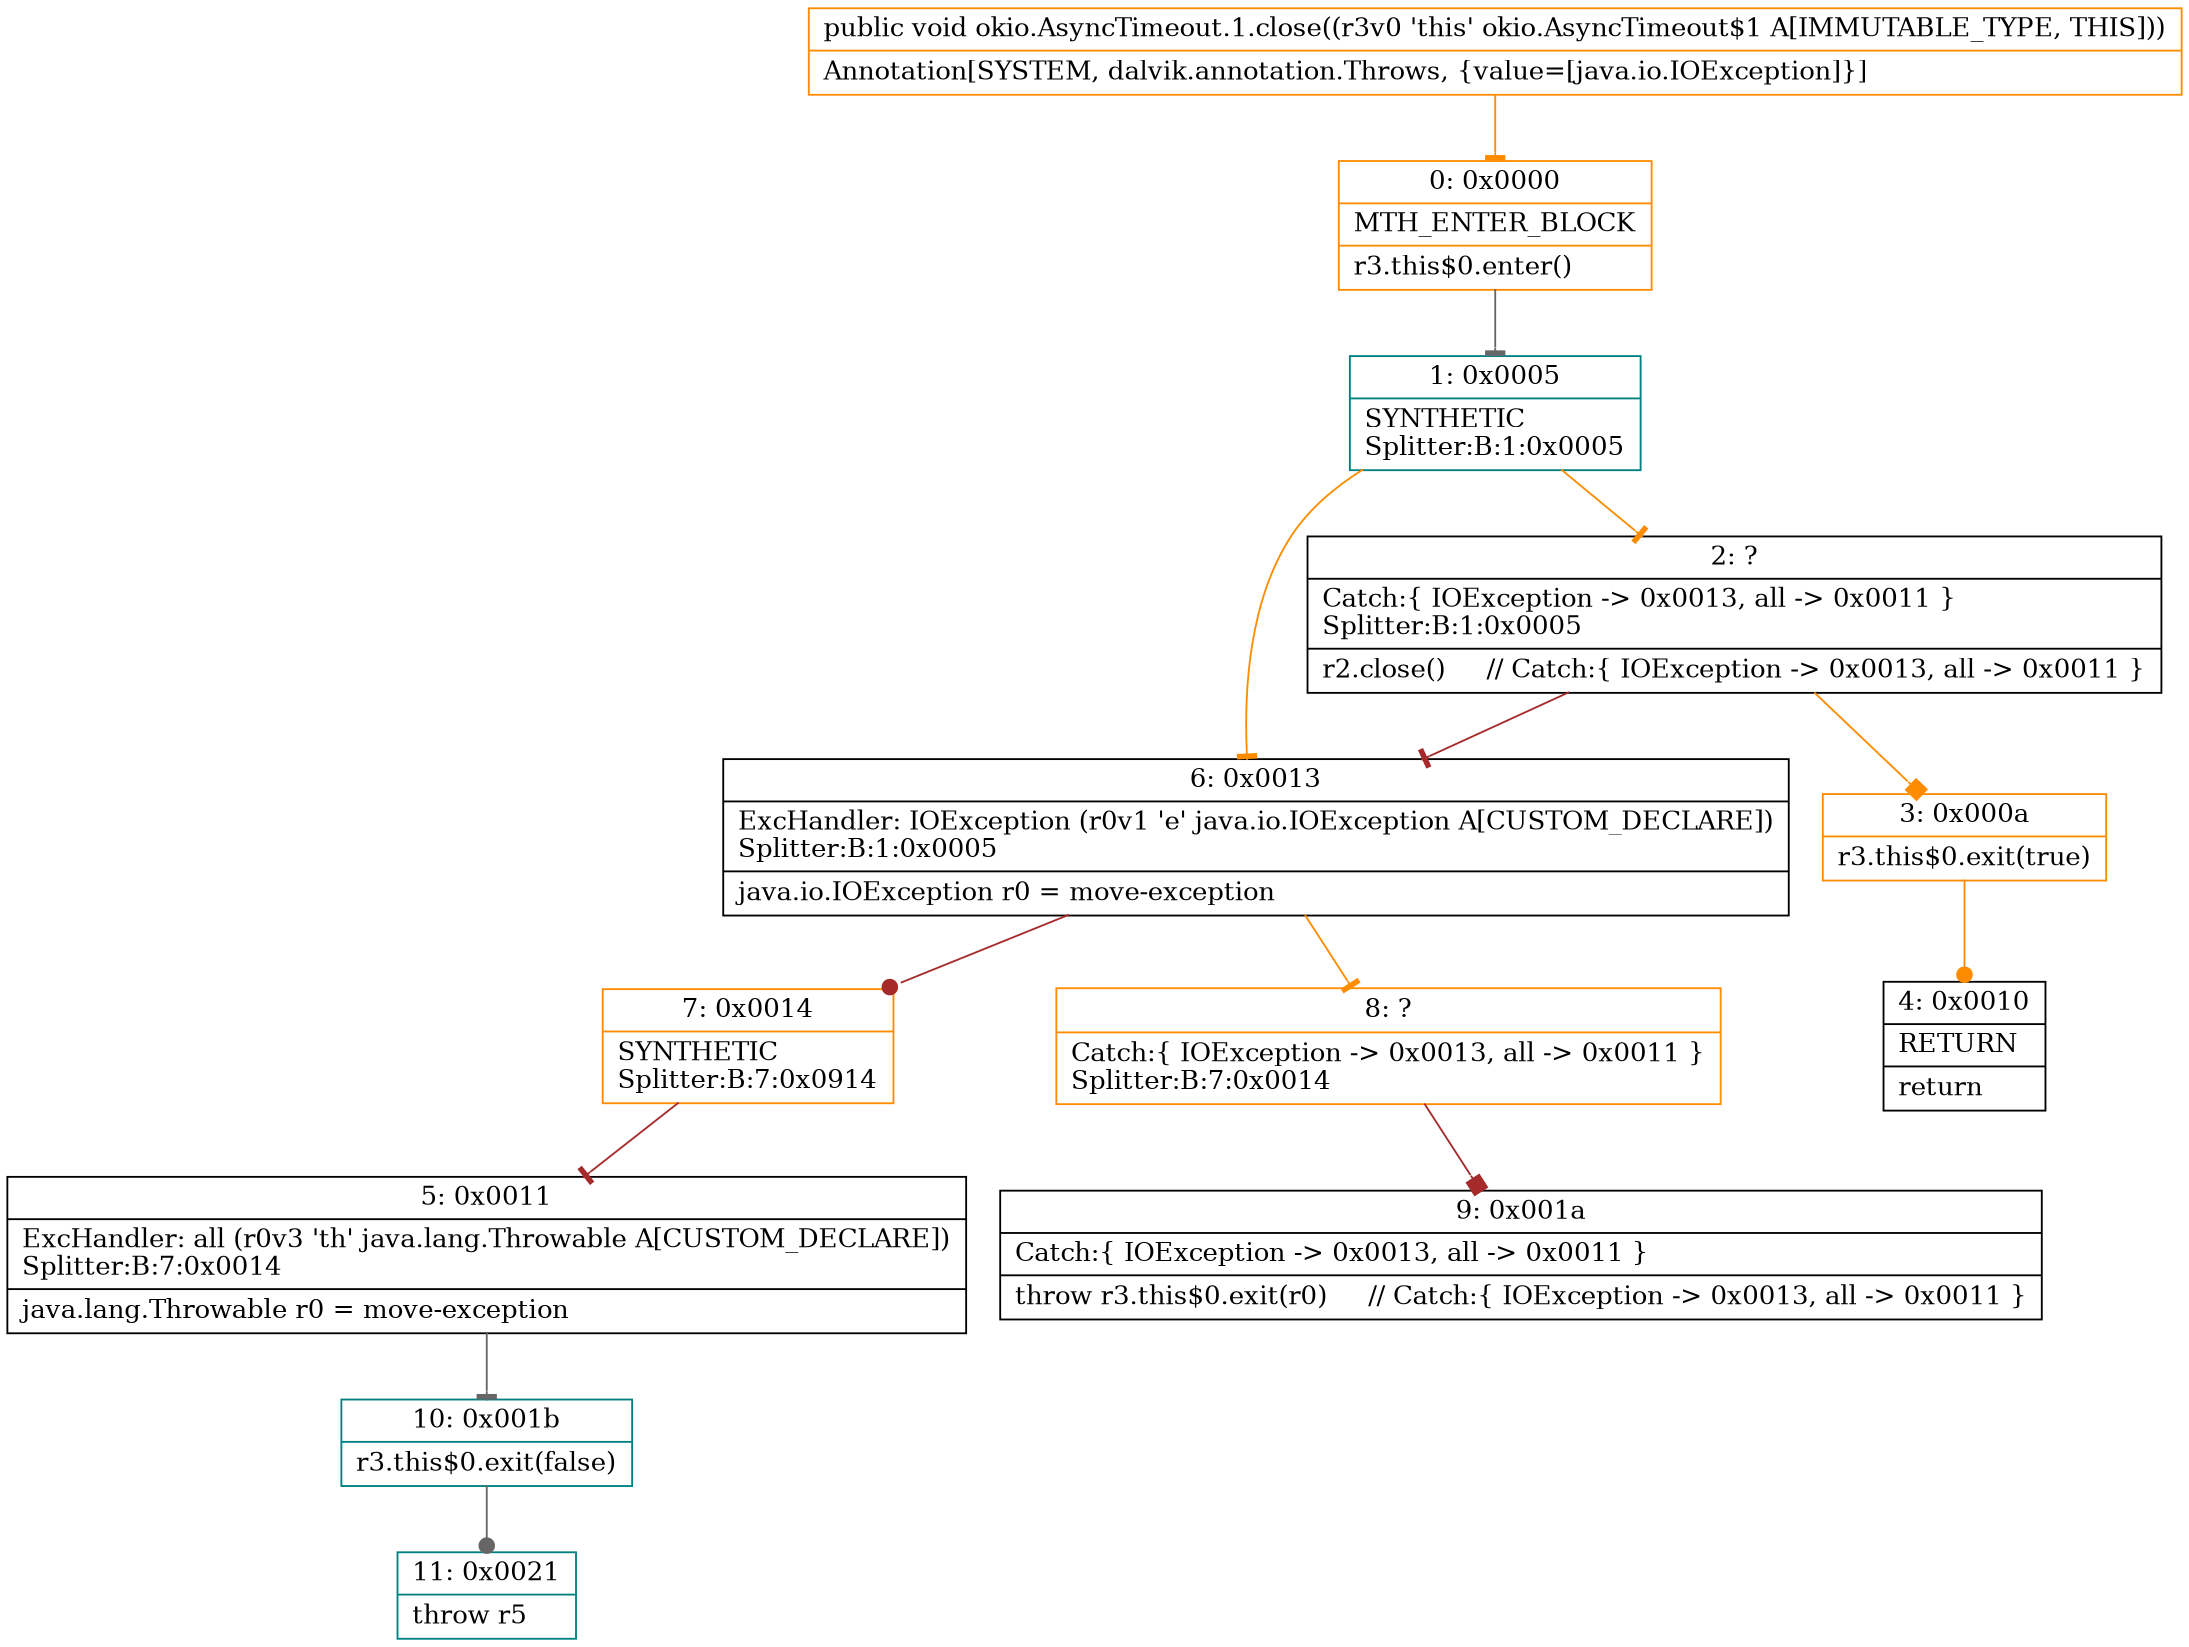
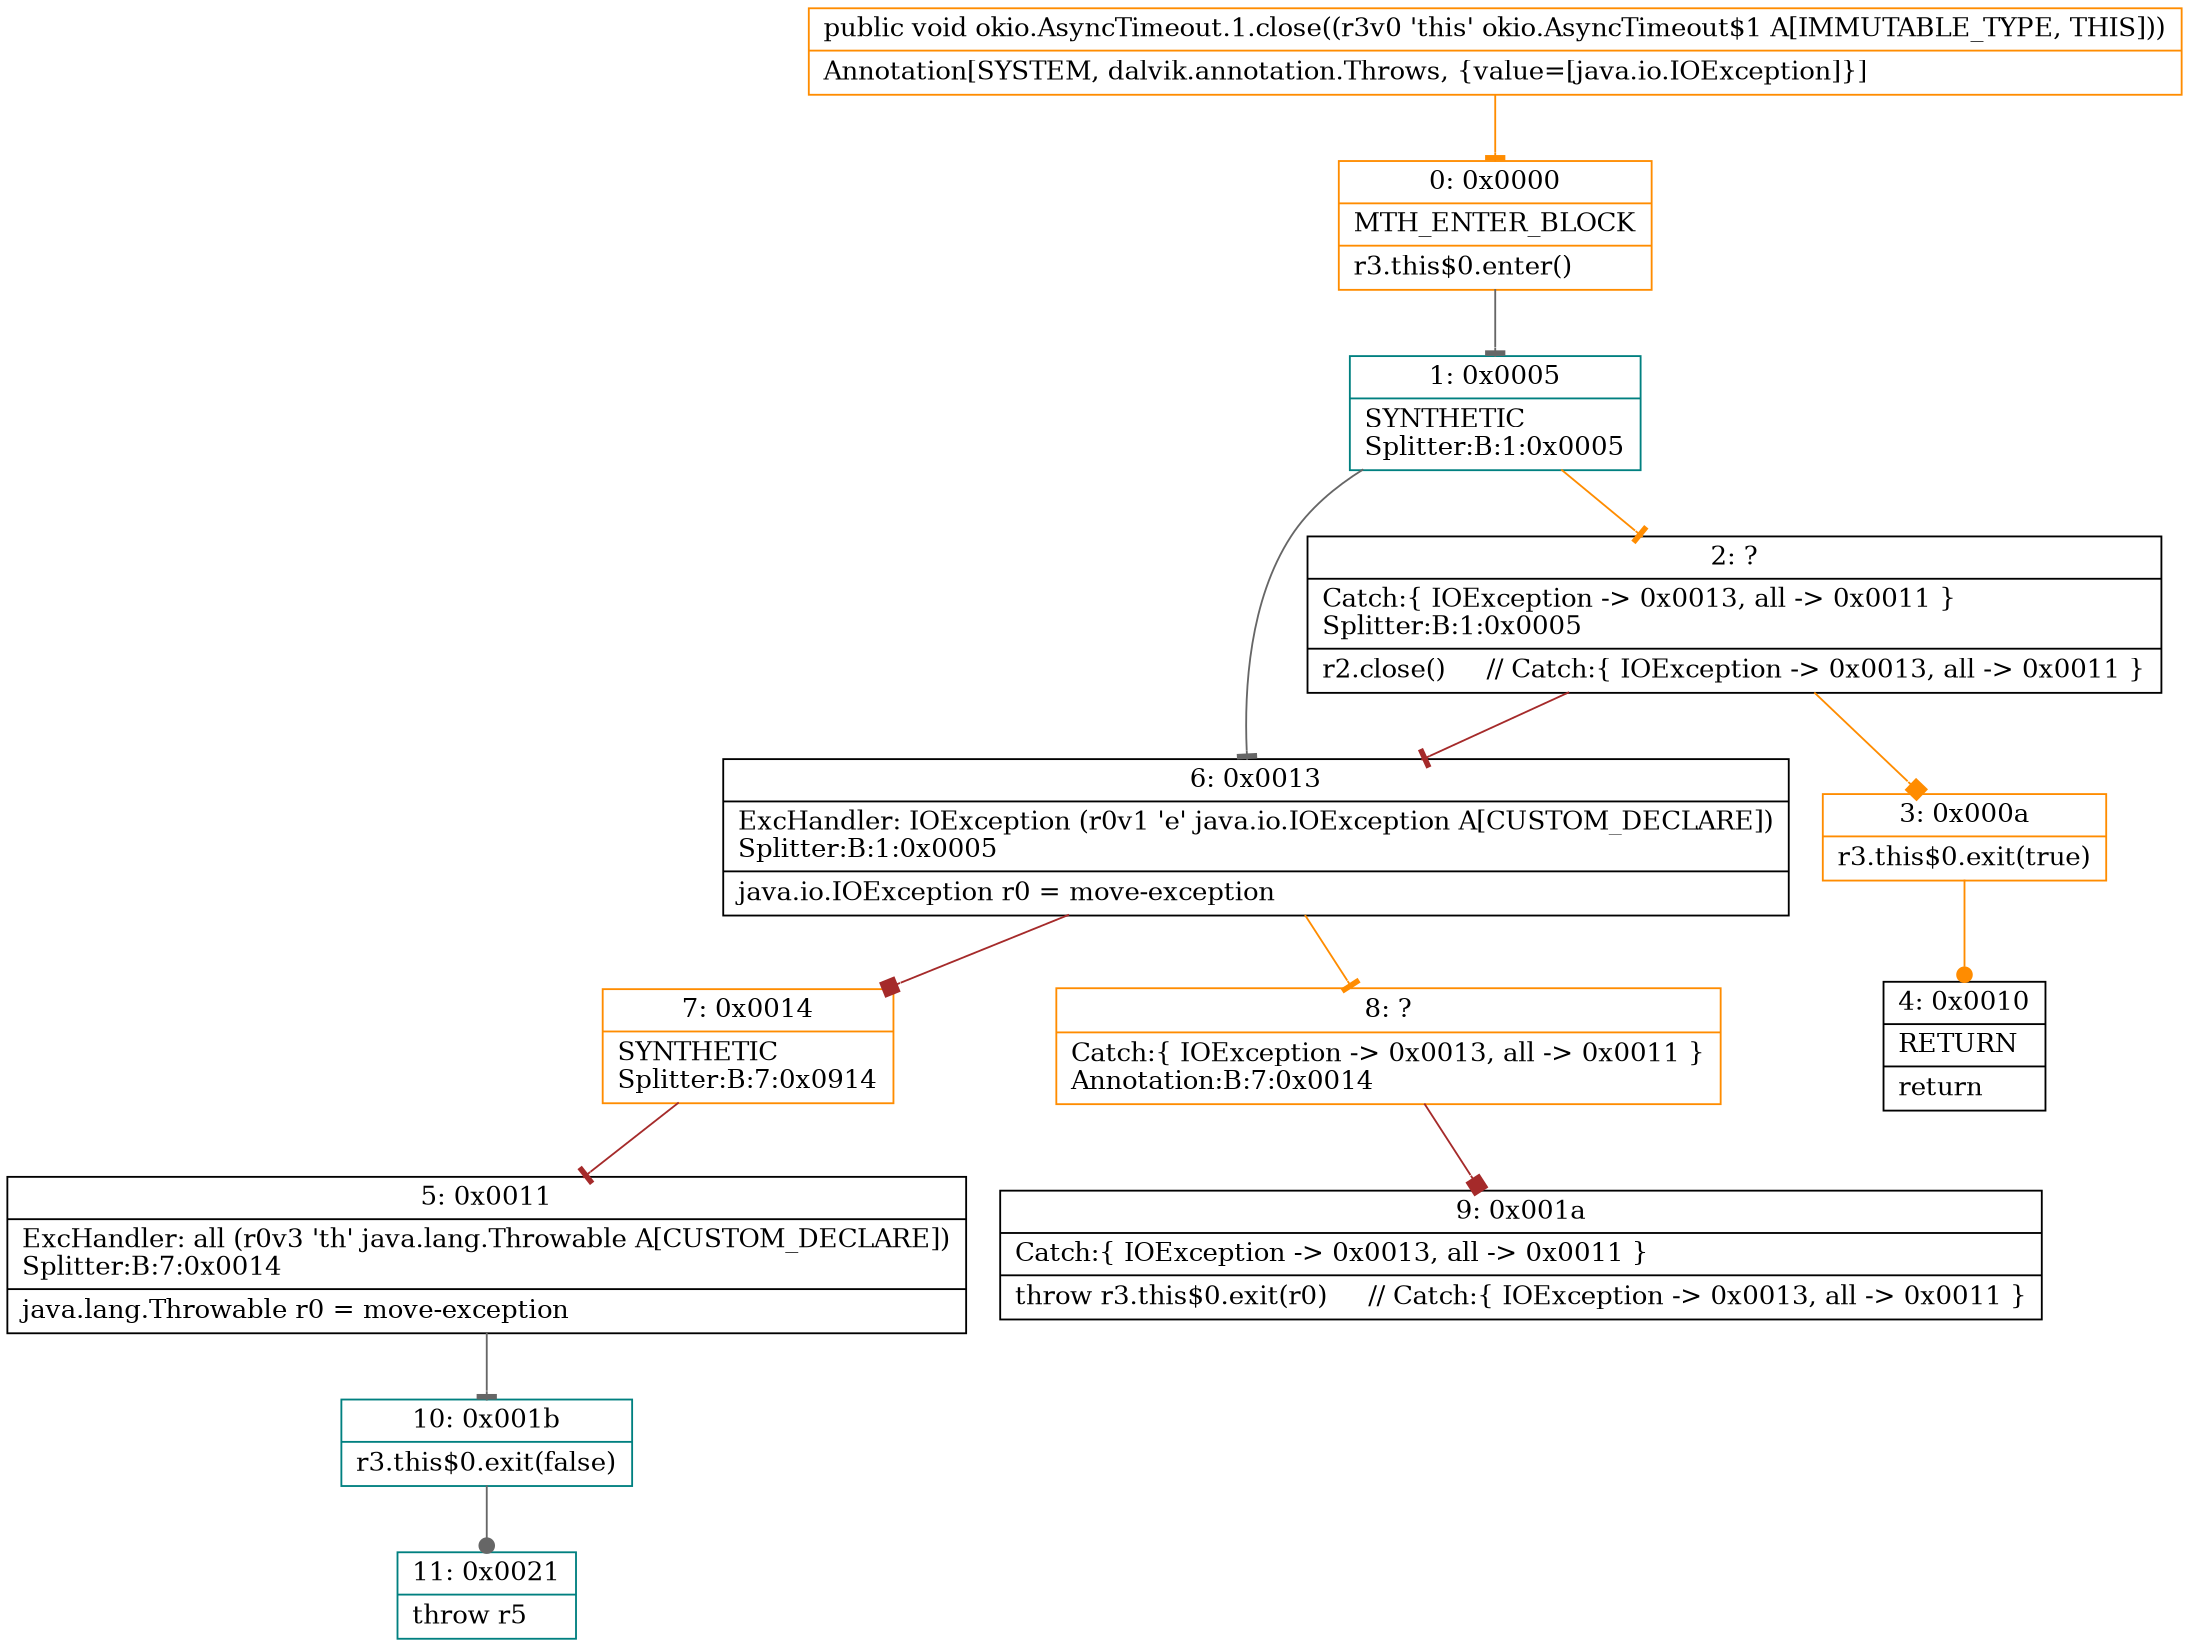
(1265, 592) -> (1265, 592)
(985, 949) -> (985, 949)
(1202, 1081) -> (1223, 1081)
